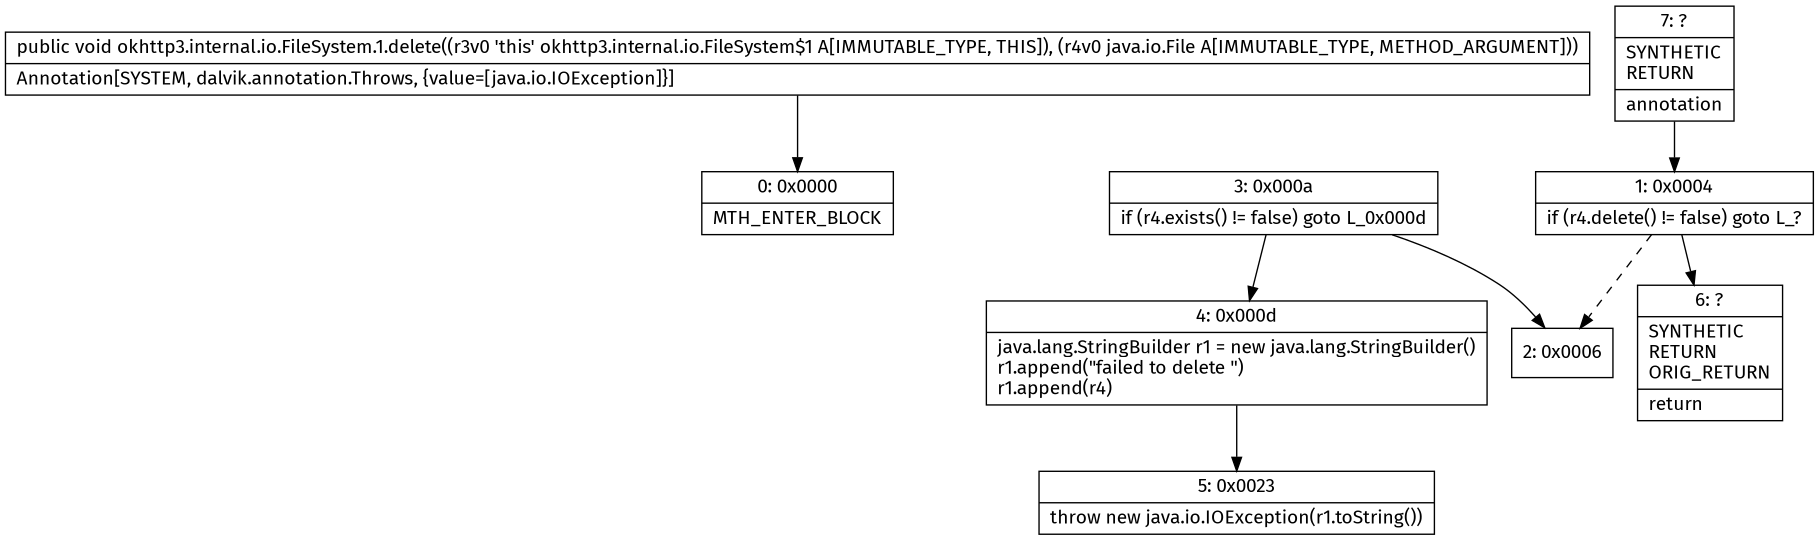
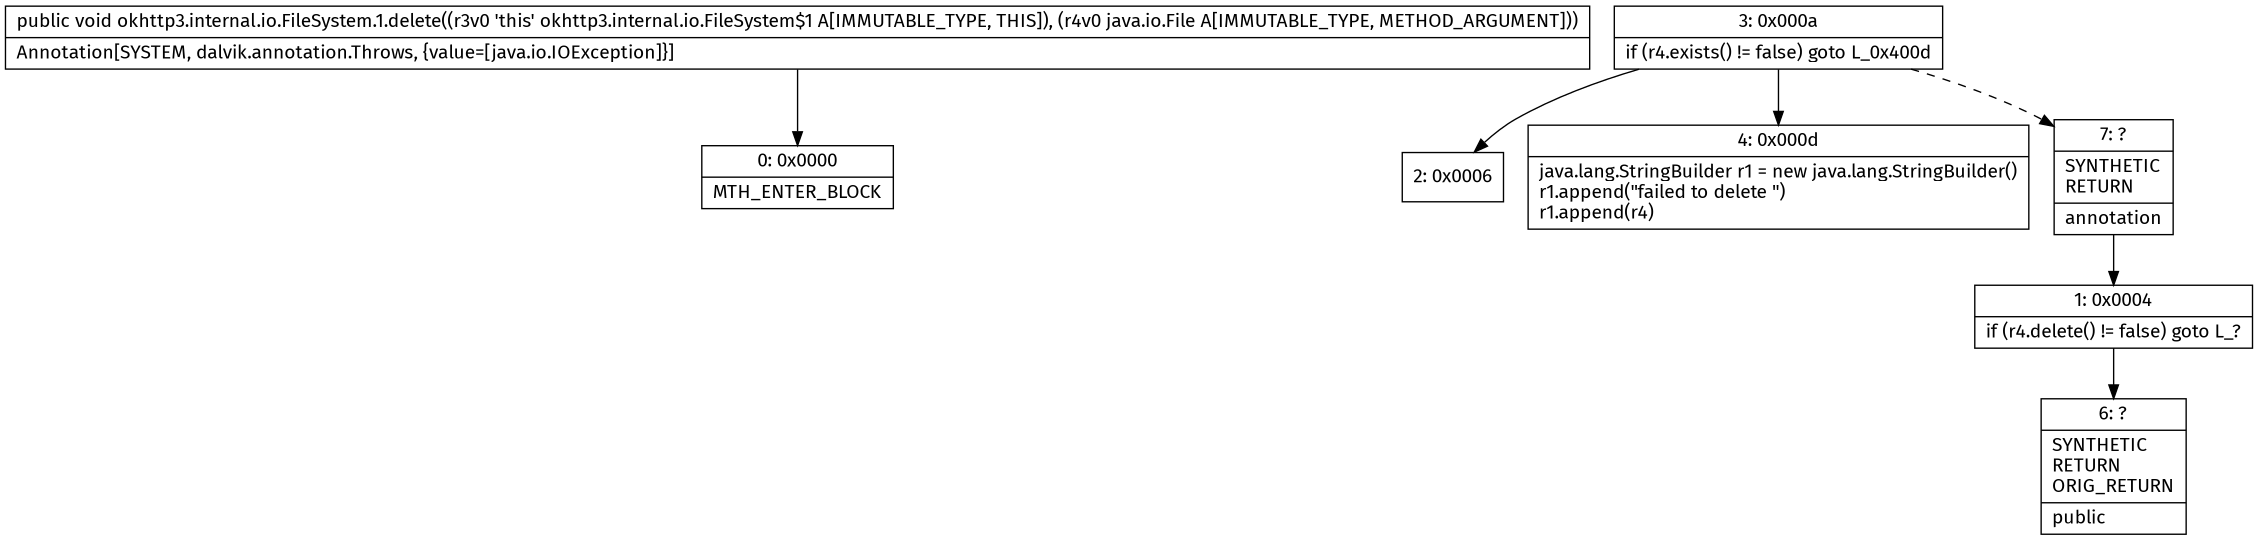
none -> (1978, 91)
(1274, 218) -> (1778, 53)
(1620, 276) -> none
(1676, 404) -> (2079, 518)
(1237, 503) -> none
